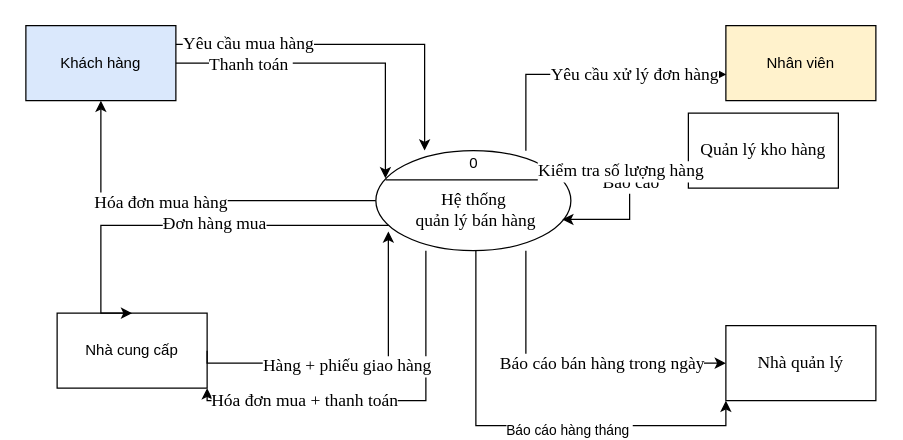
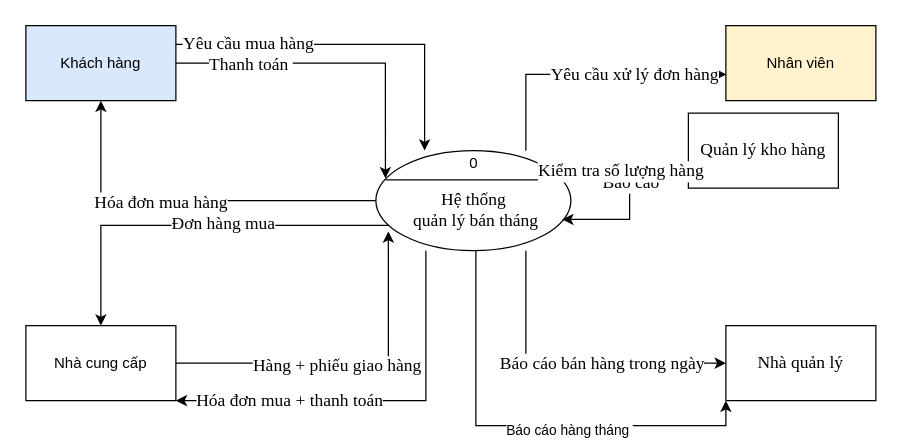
(474, 211) -> (474, 211)
(132, 351) -> (101, 363)
